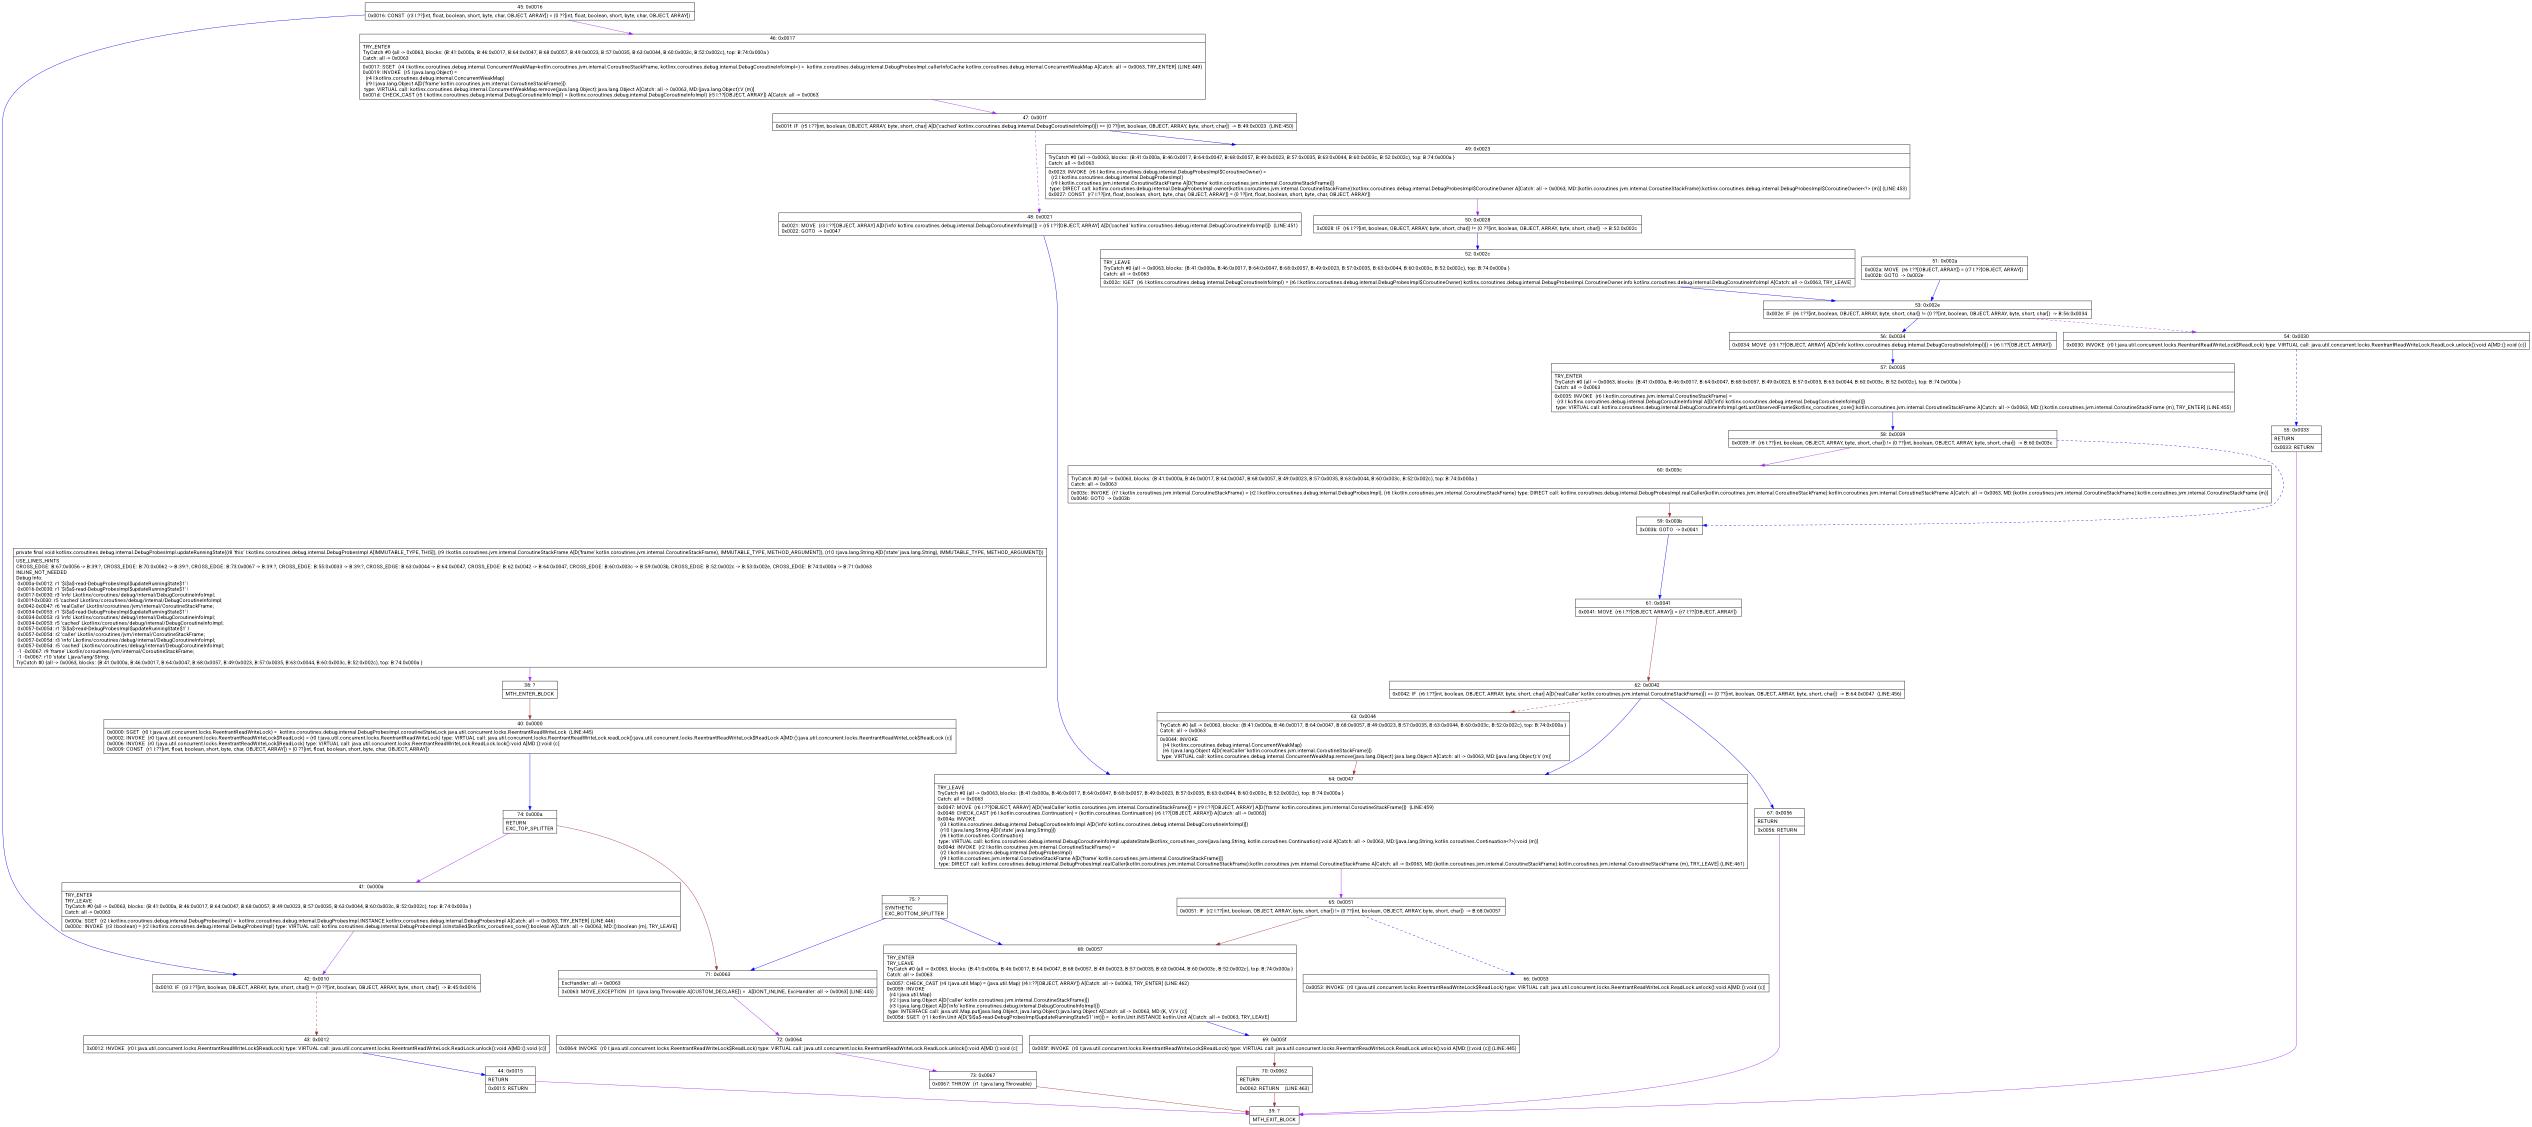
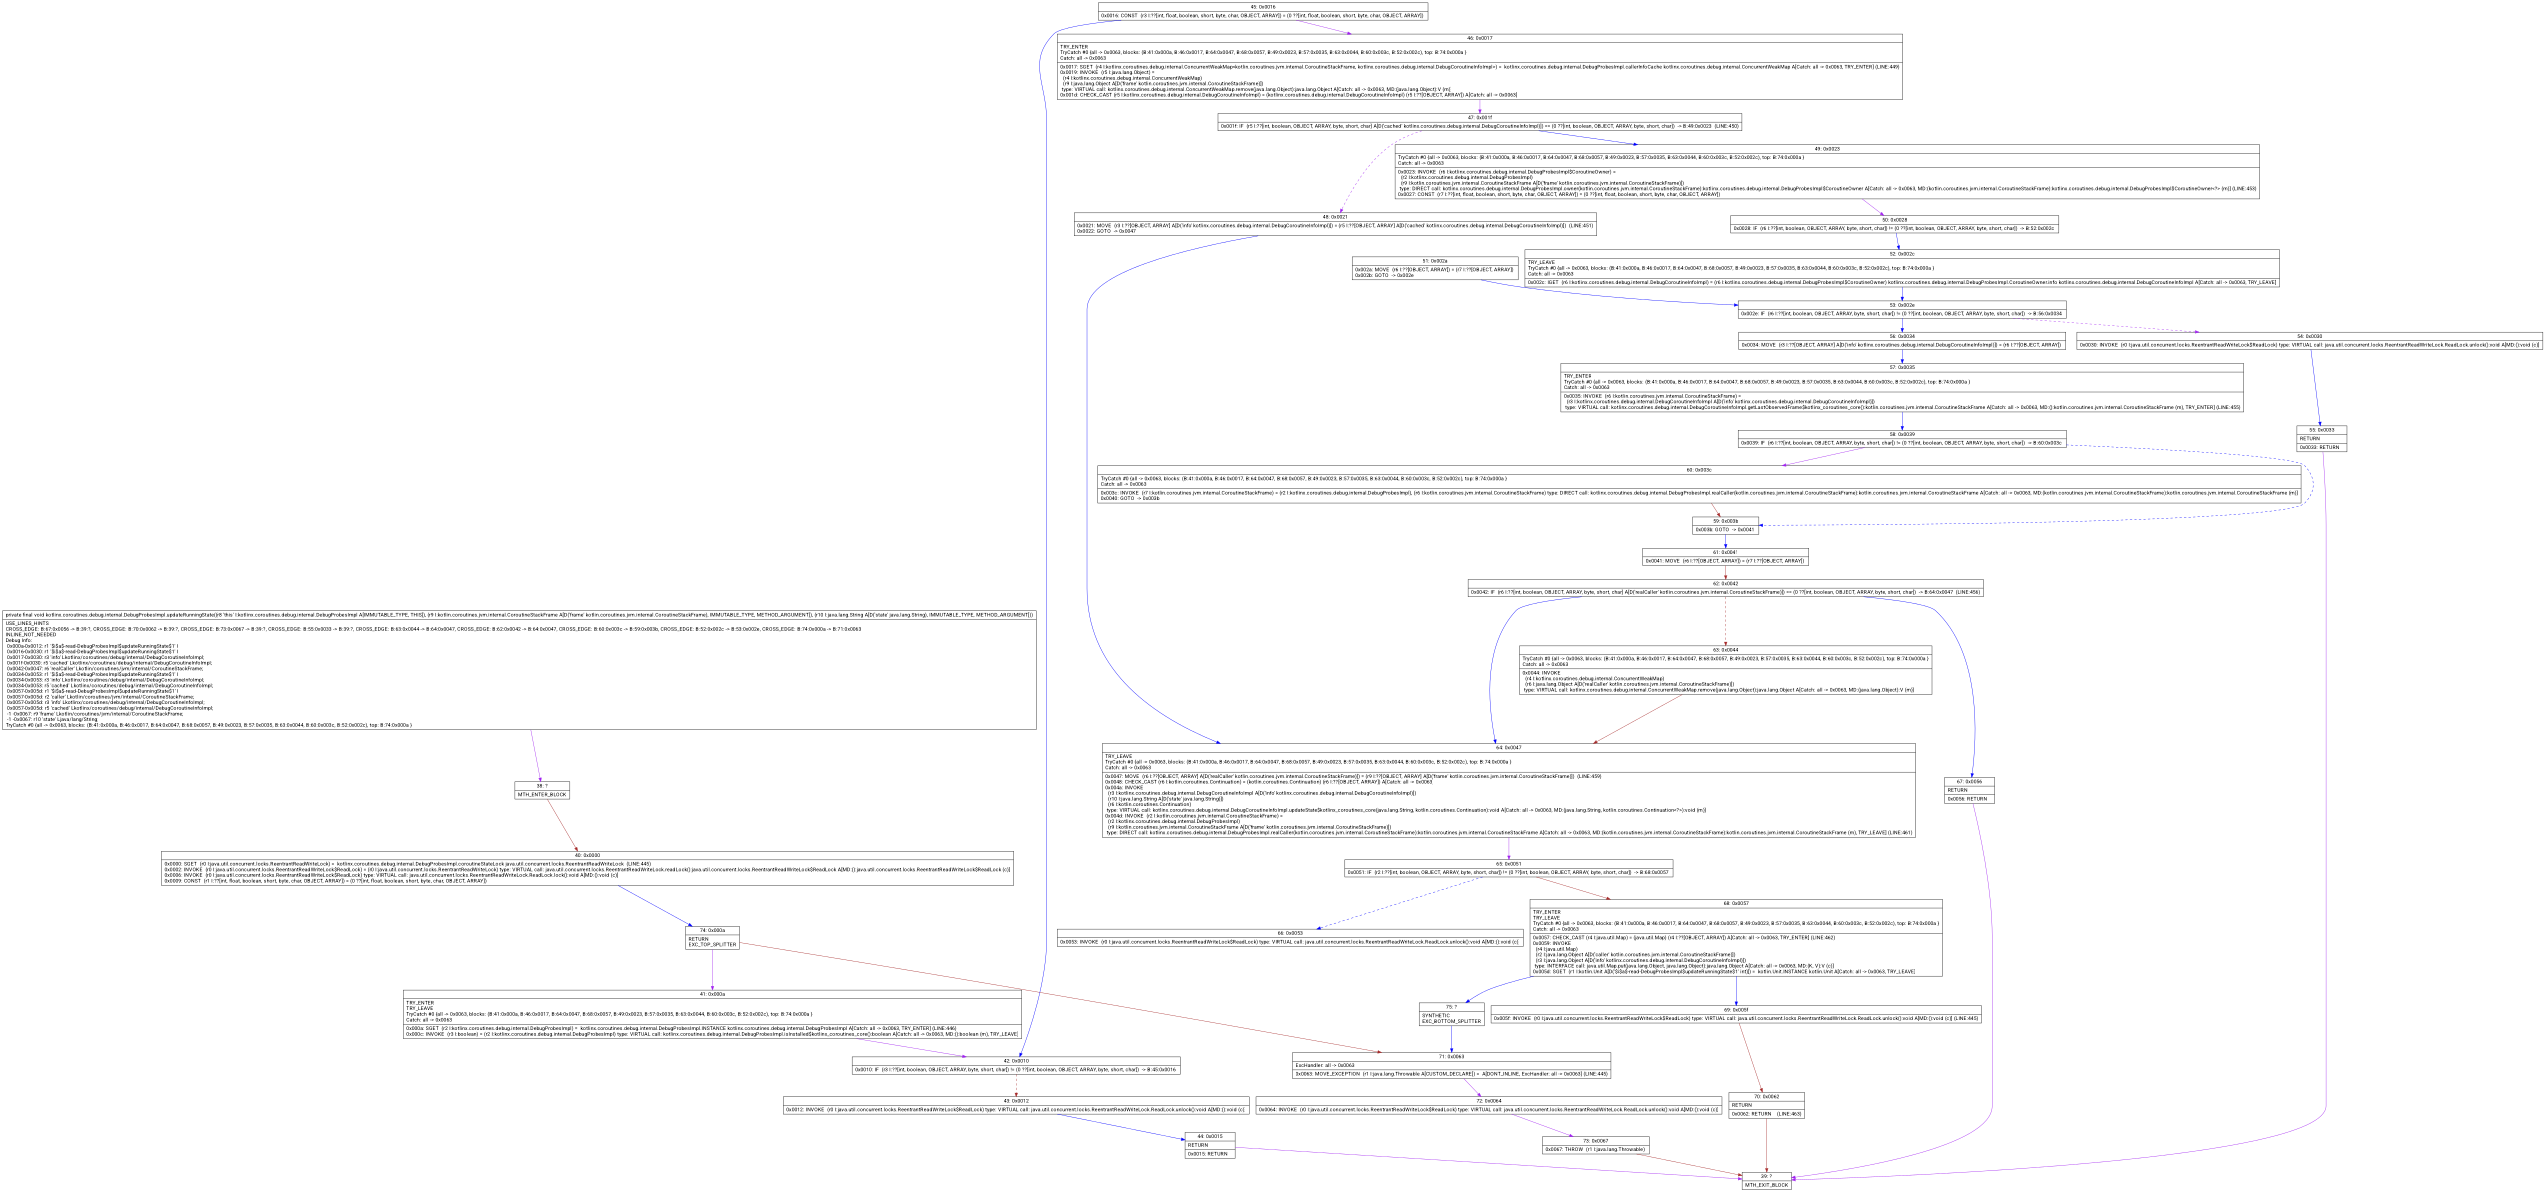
(2296, 386) -> (2315, 386)
(969, 931) -> (1500, 985)
